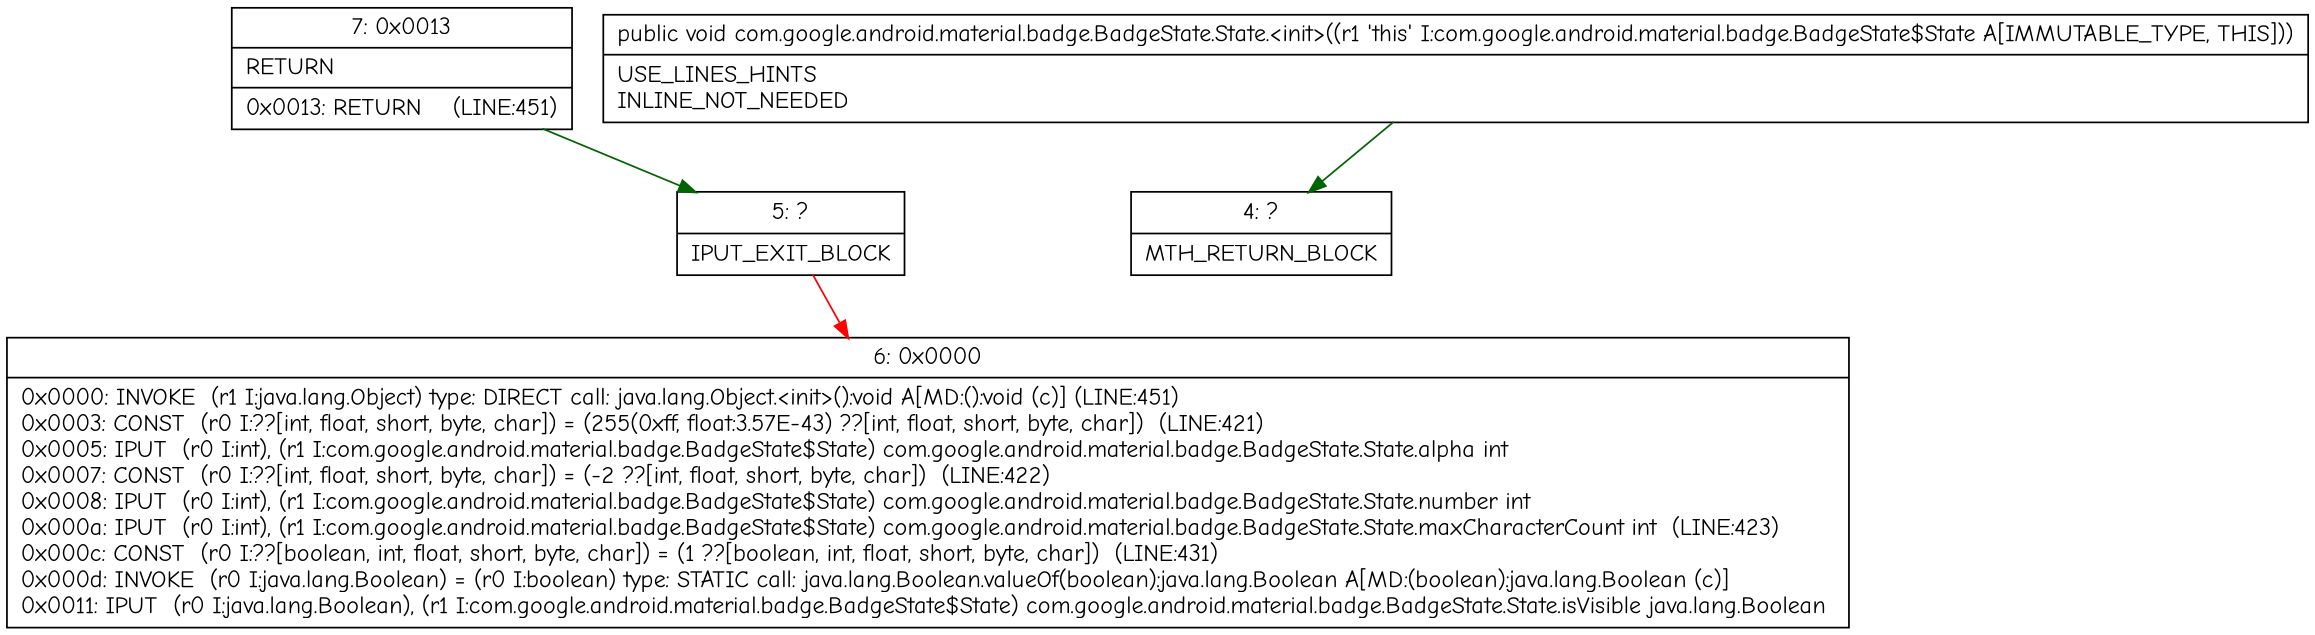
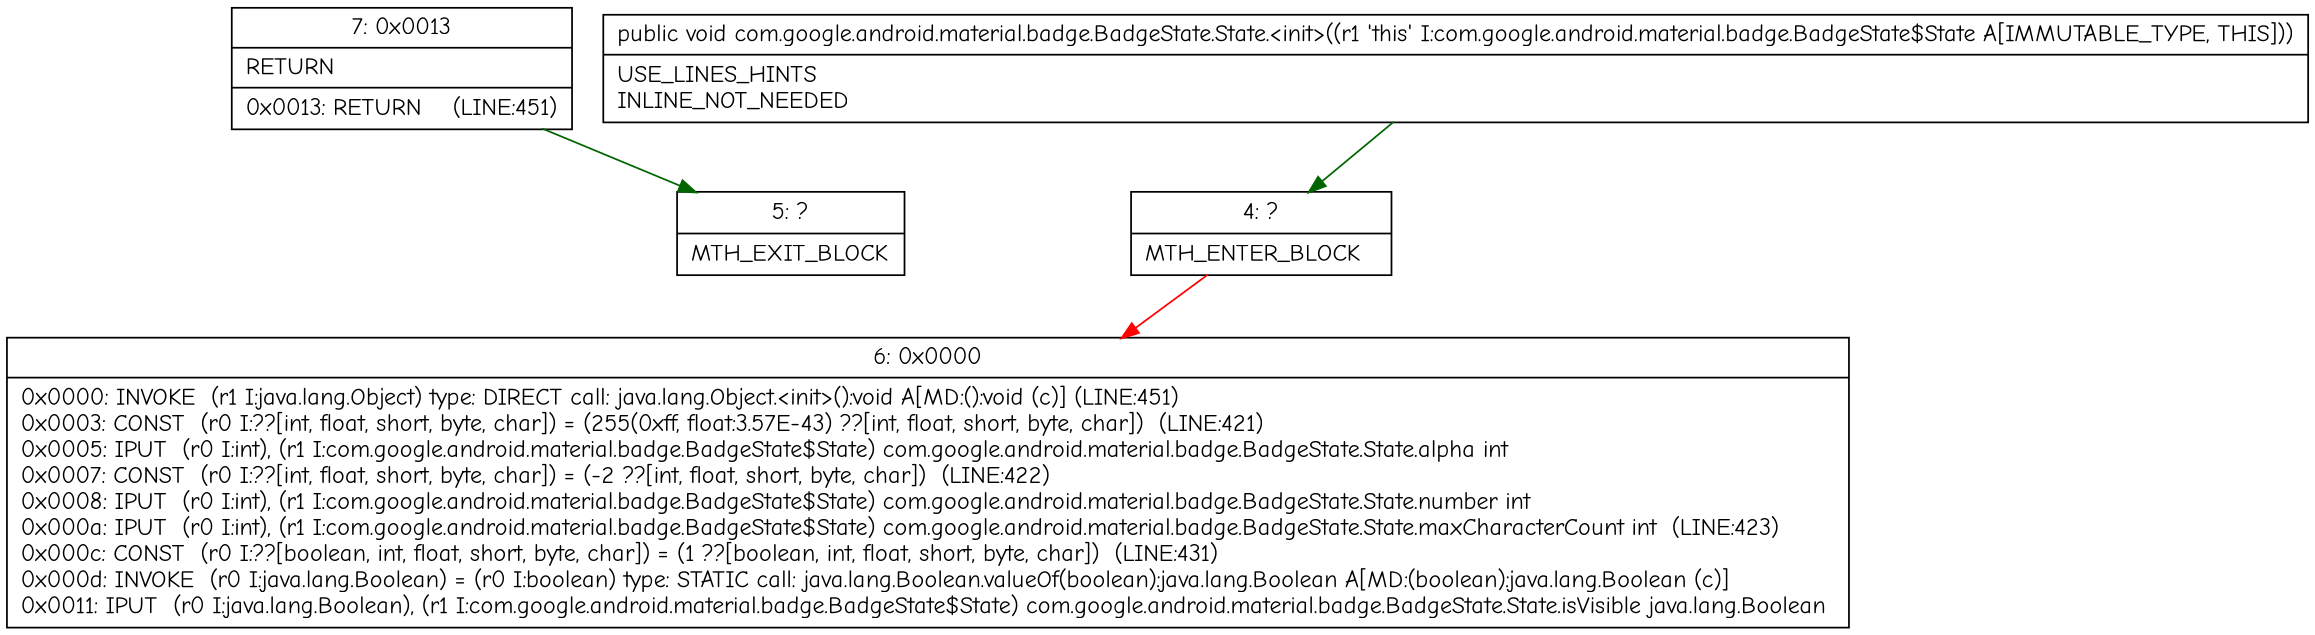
(791, 253) -> (790, 253)
(1261, 253) -> (1253, 253)
(826, 299) -> (1172, 301)
